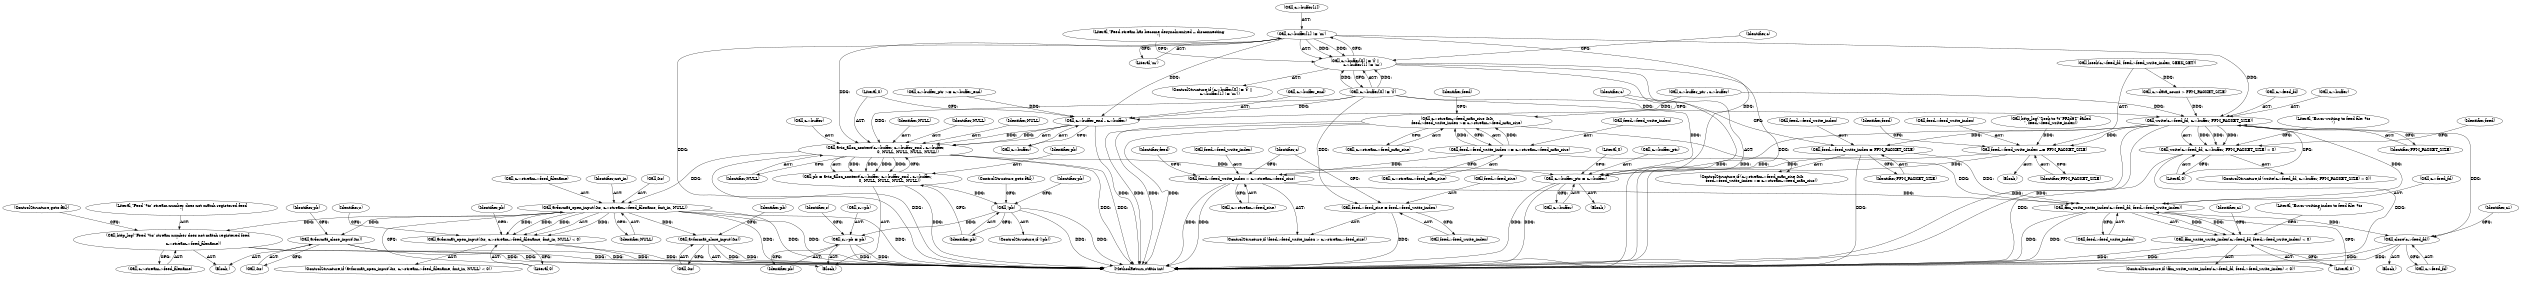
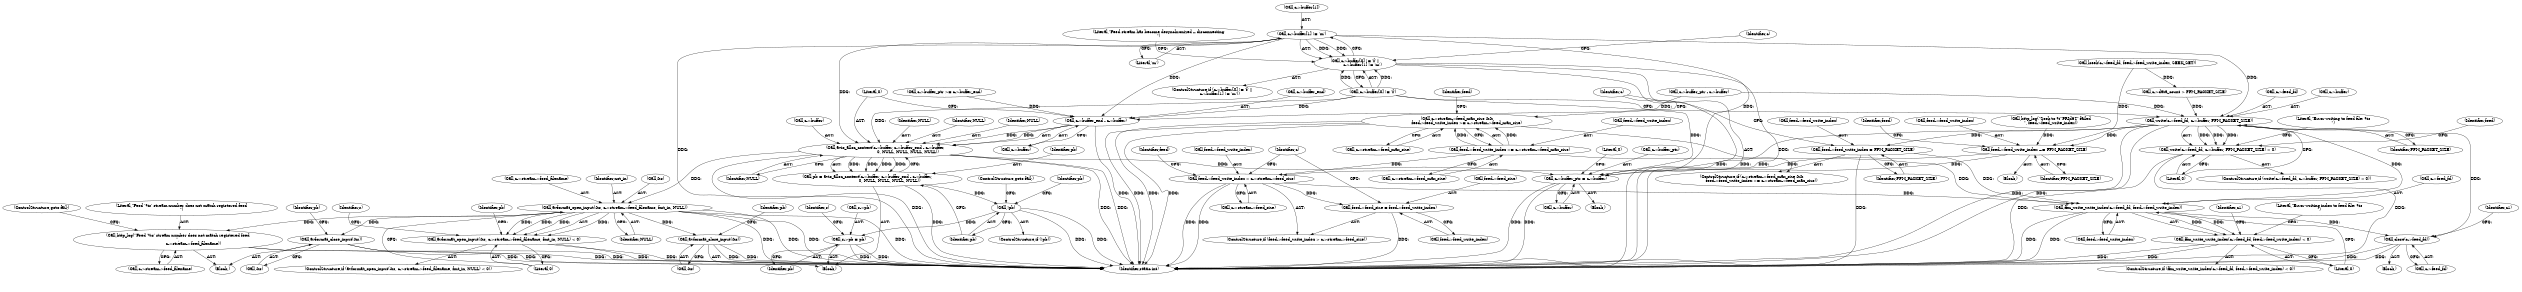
(1649, 107) -> (1649, 107)
(2124, 107) -> (2124, 107)
(1317, 150) -> (1306, 195)
(1139, 269) -> (1139, 269)
